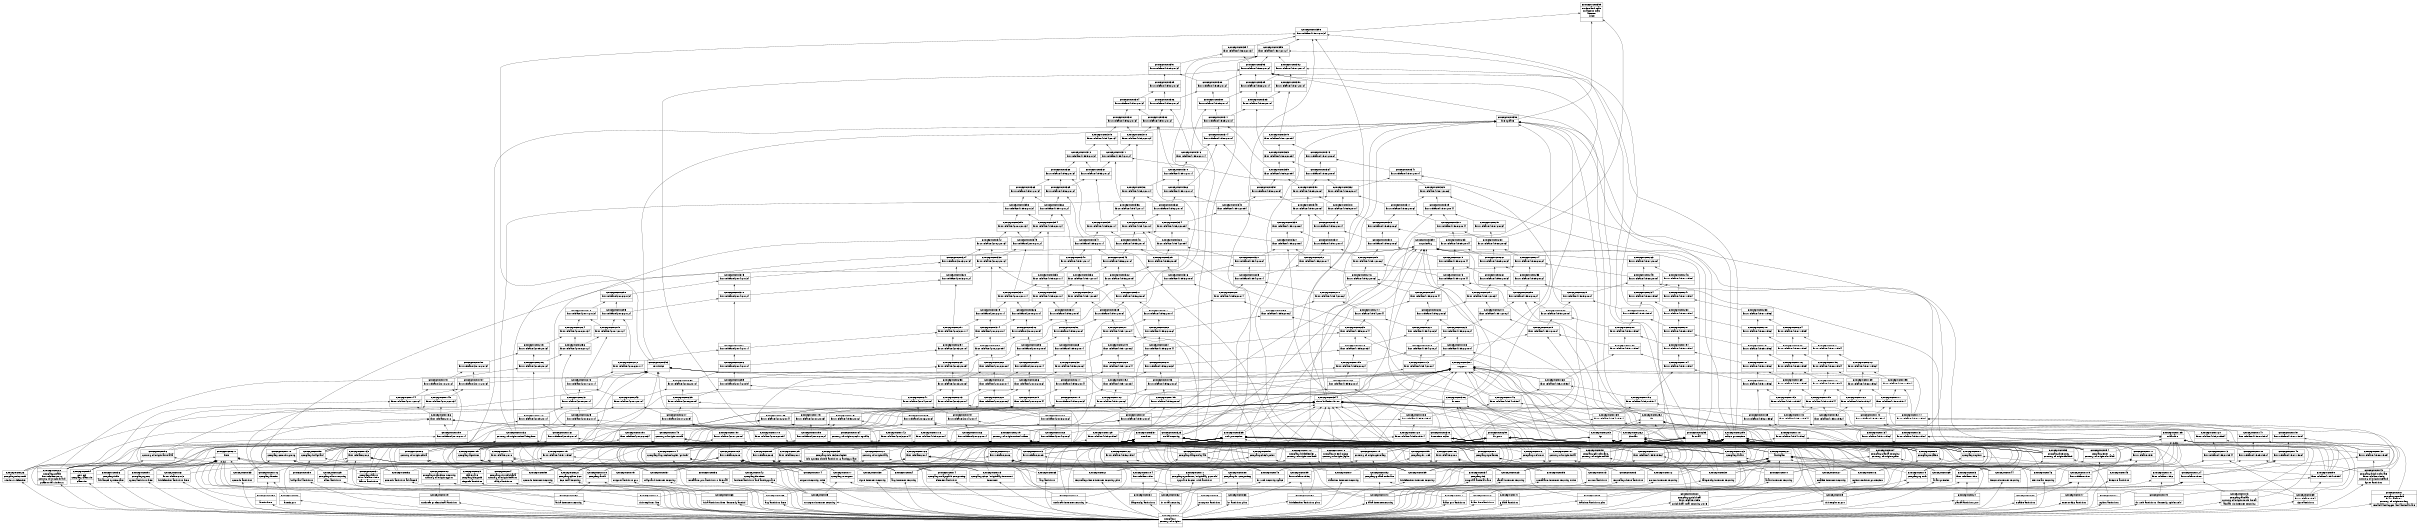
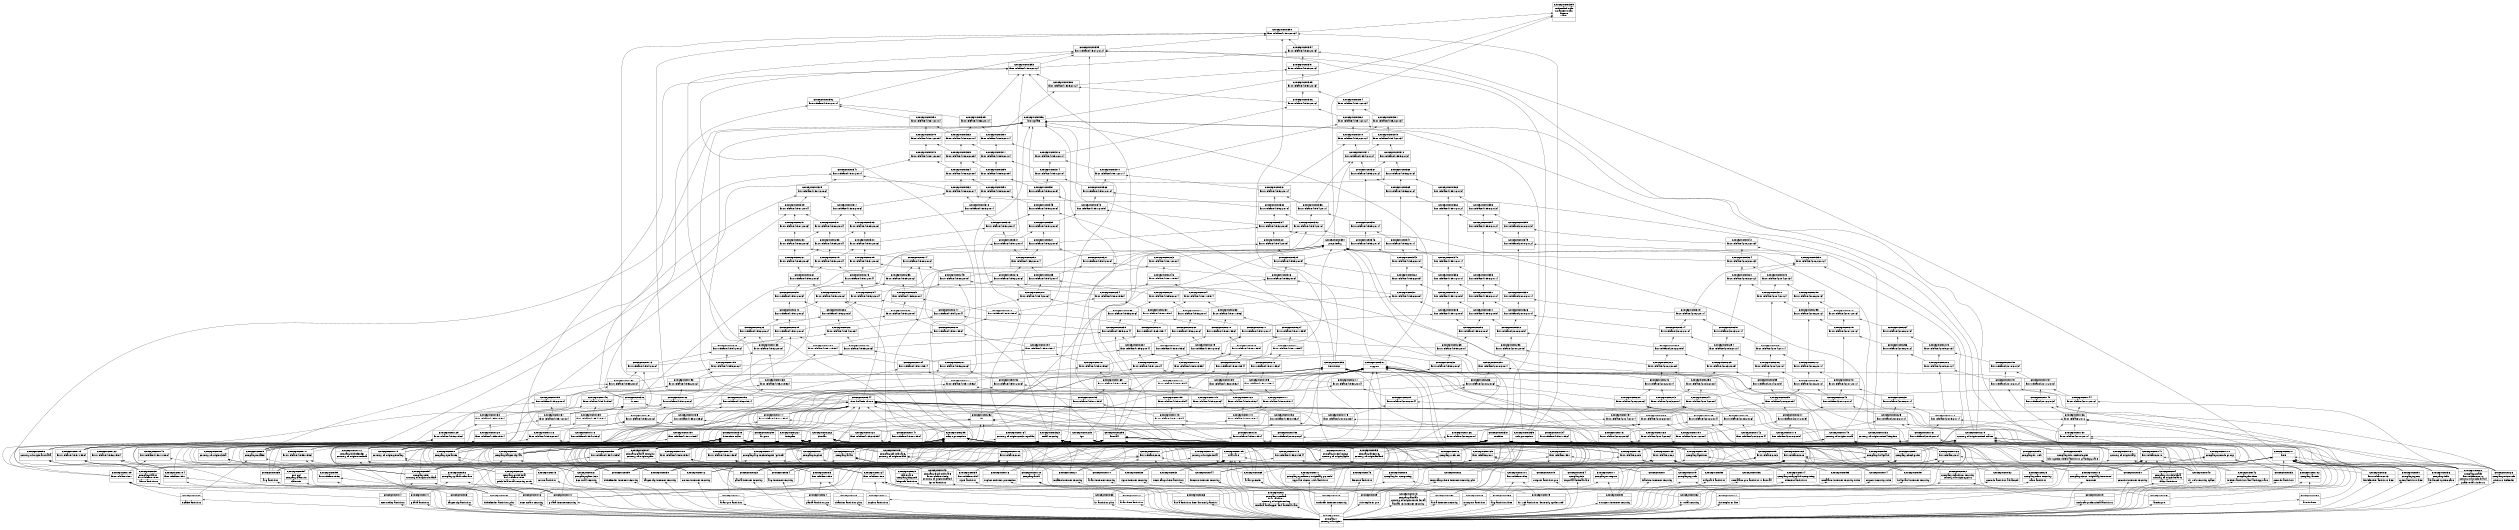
(1592, 16) -> (1564, 16)
(1204, 148) -> (1050, 166)
none -> (1814, 208)
none -> (840, 446)
